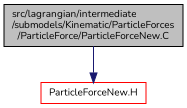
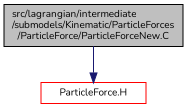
(94, 93) -> (94, 93)
